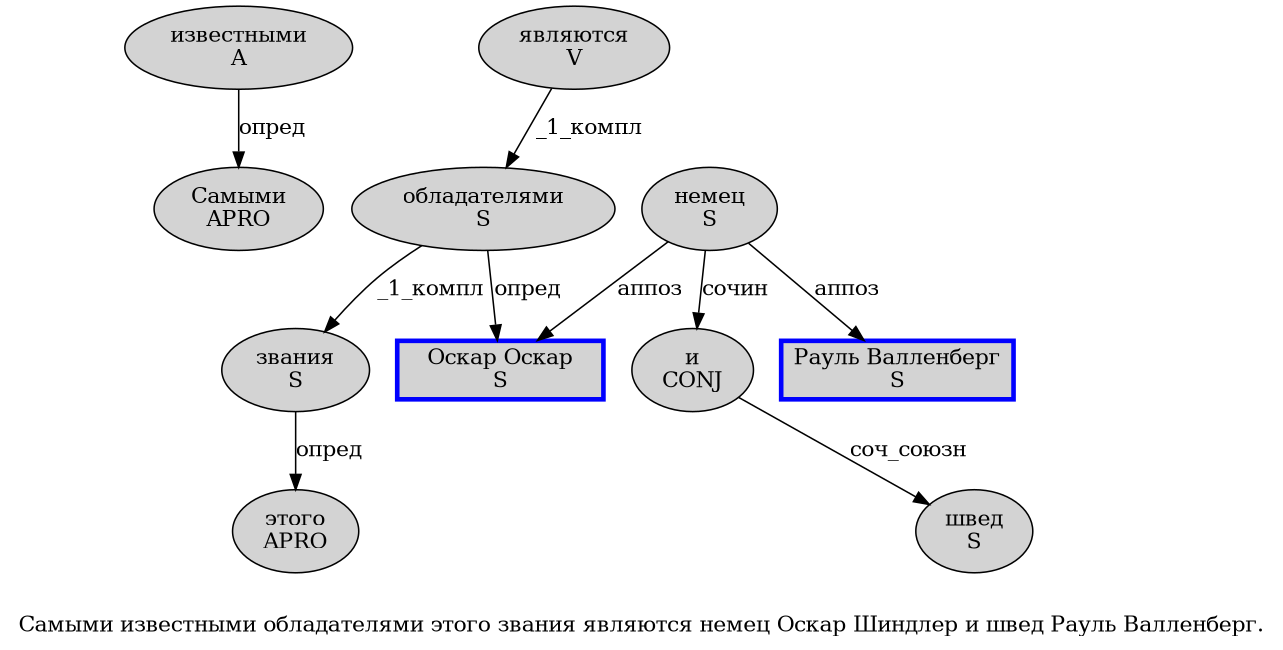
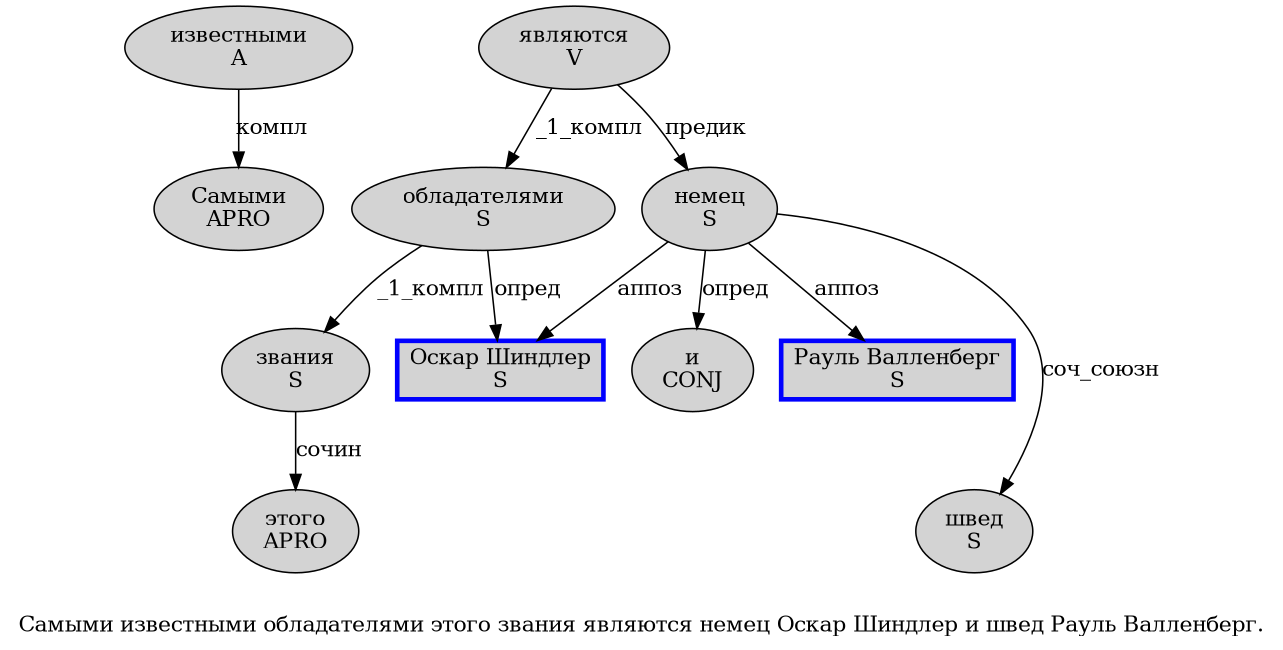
none -> (651, 118)
(272, 128) -> (272, 128)
(735, 289) -> (735, 289)
(500, 370) -> (500, 370)
(827, 447) -> (985, 285)
(329, 451) -> (329, 451)
